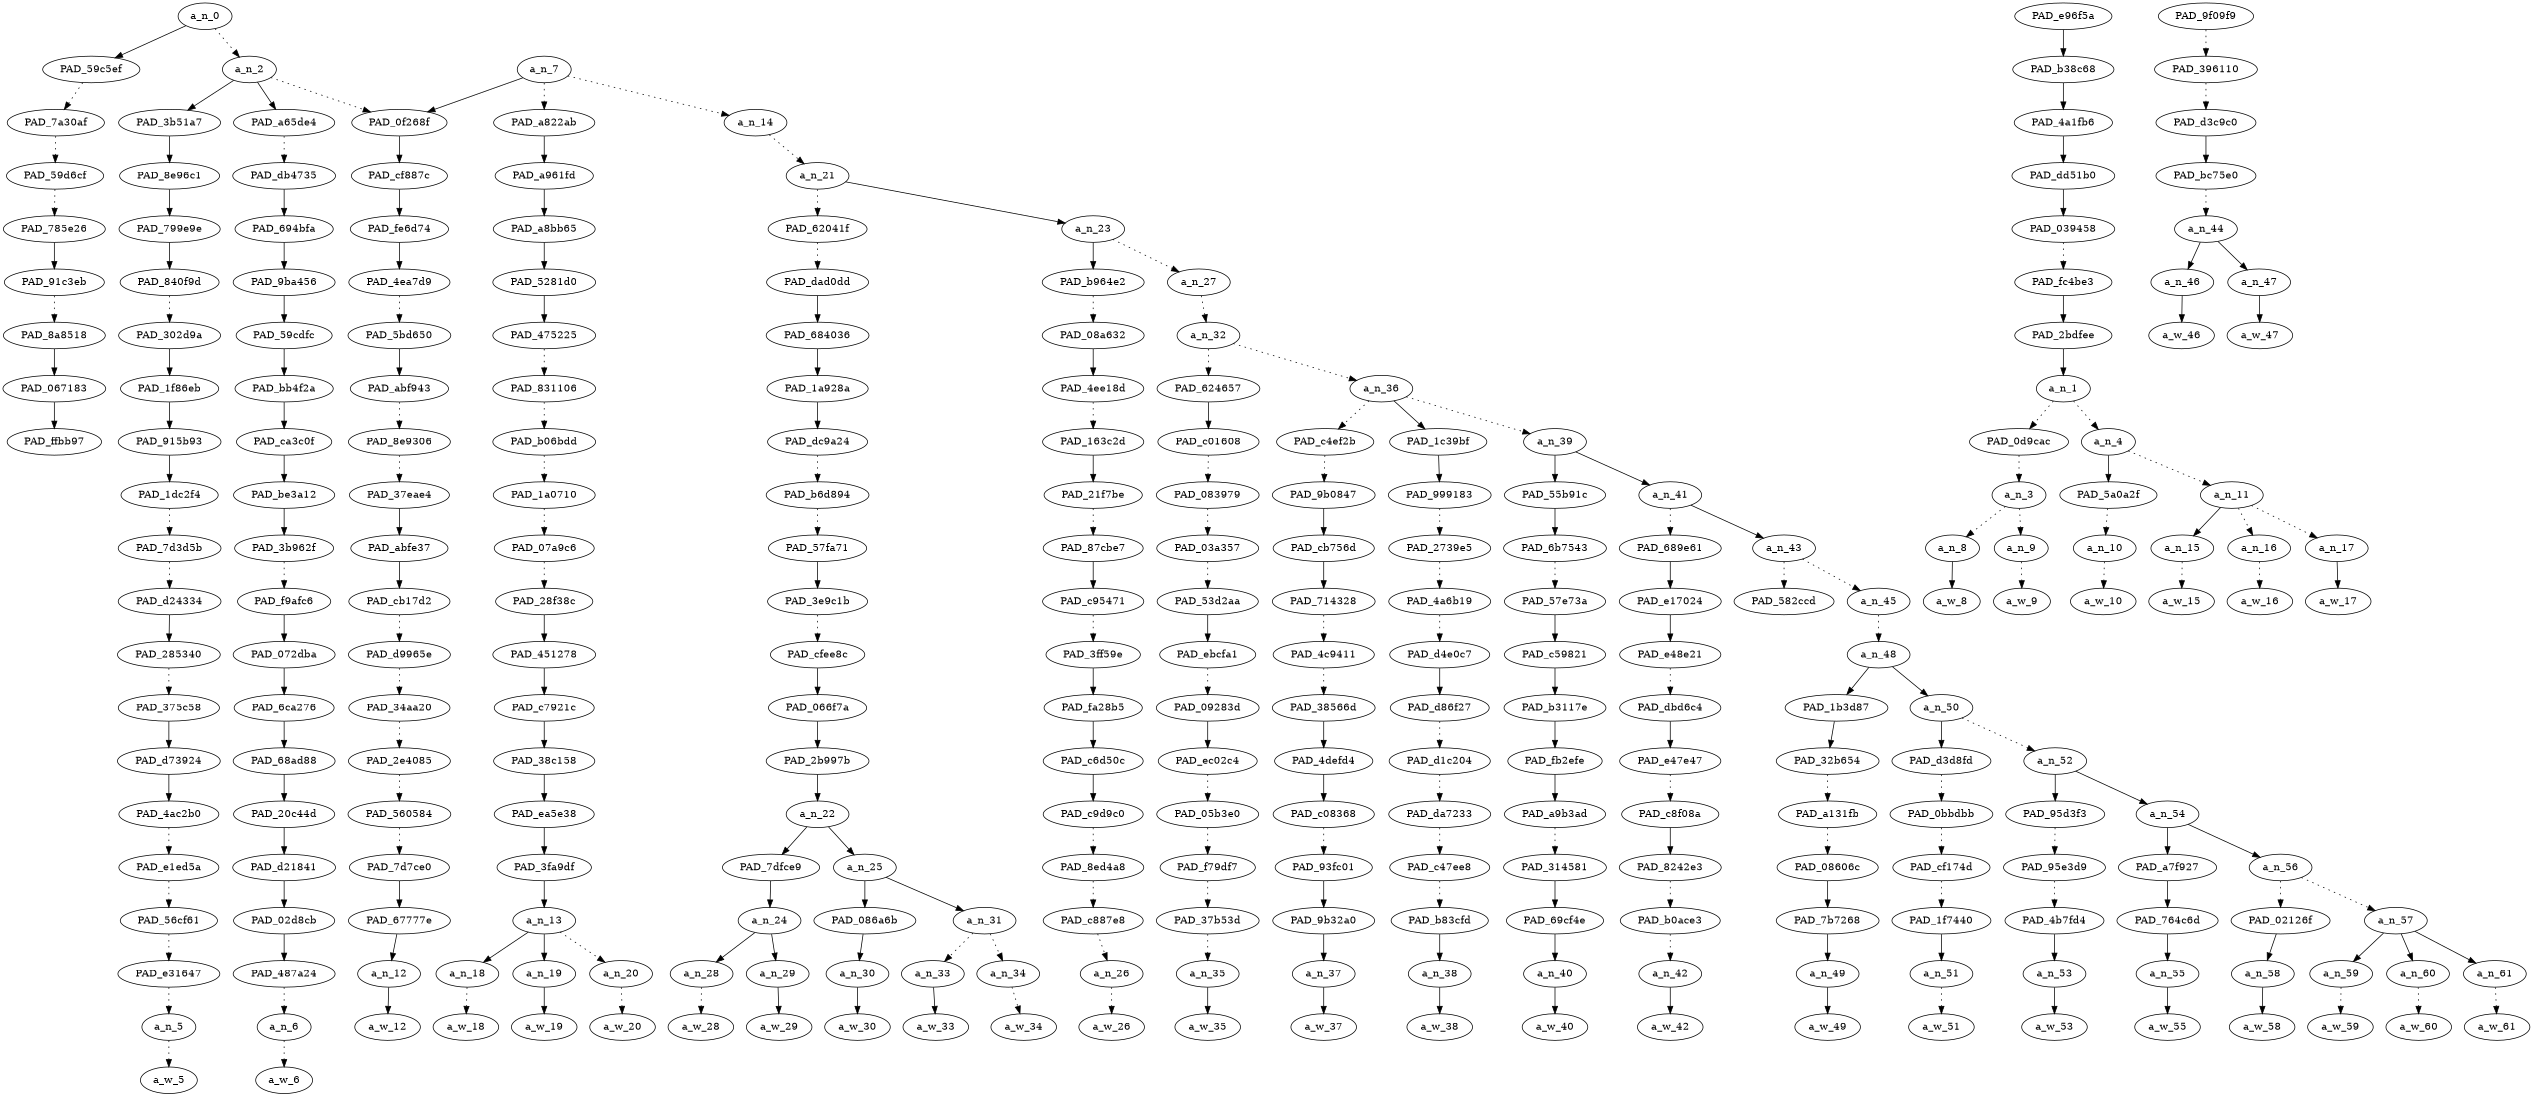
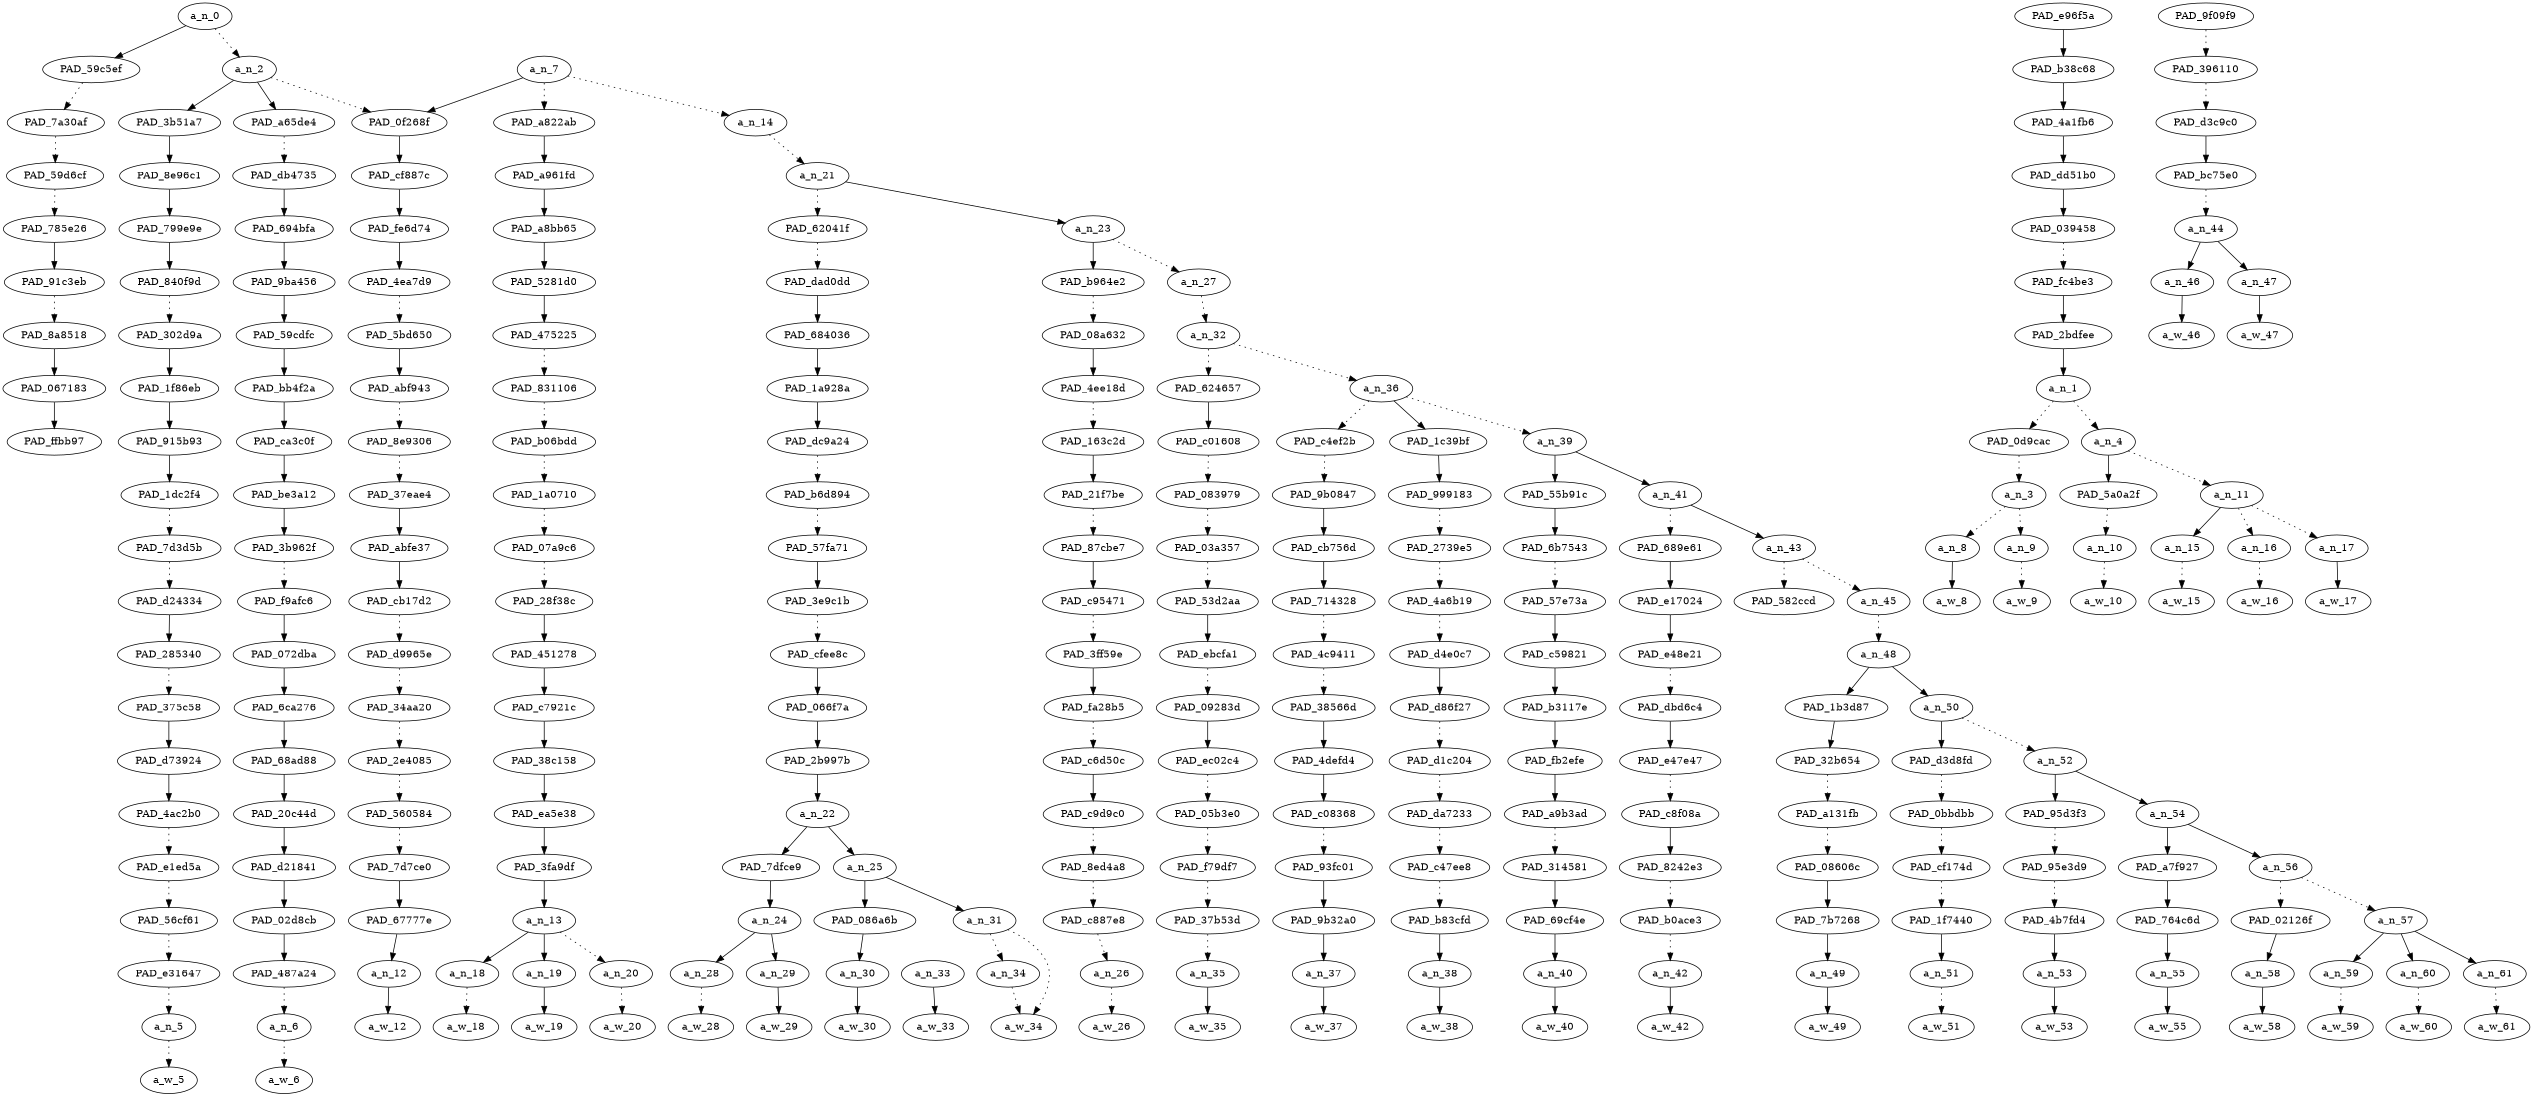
(1093, 731) -> (1093, 731)
(961, 945) -> (1046, 961)
